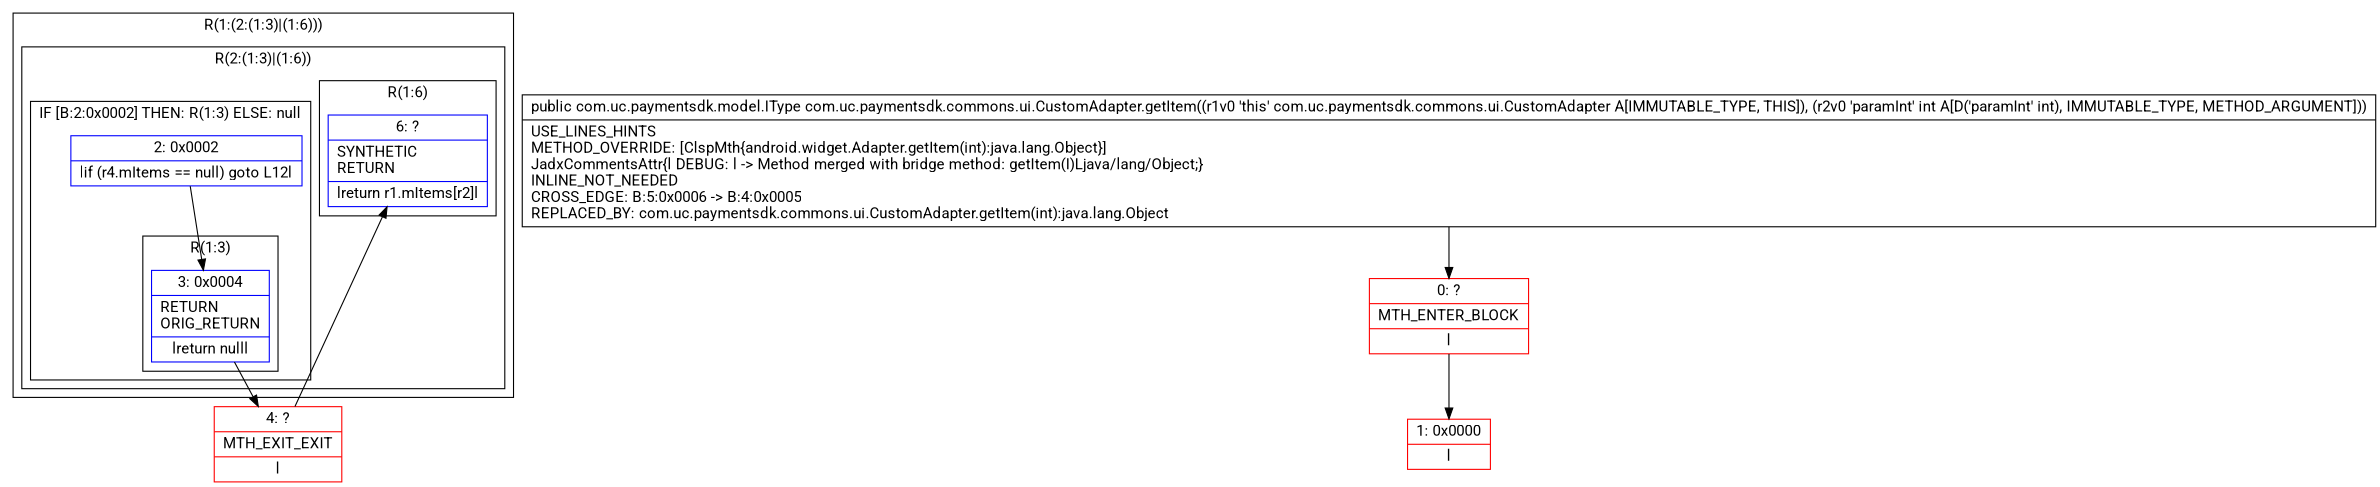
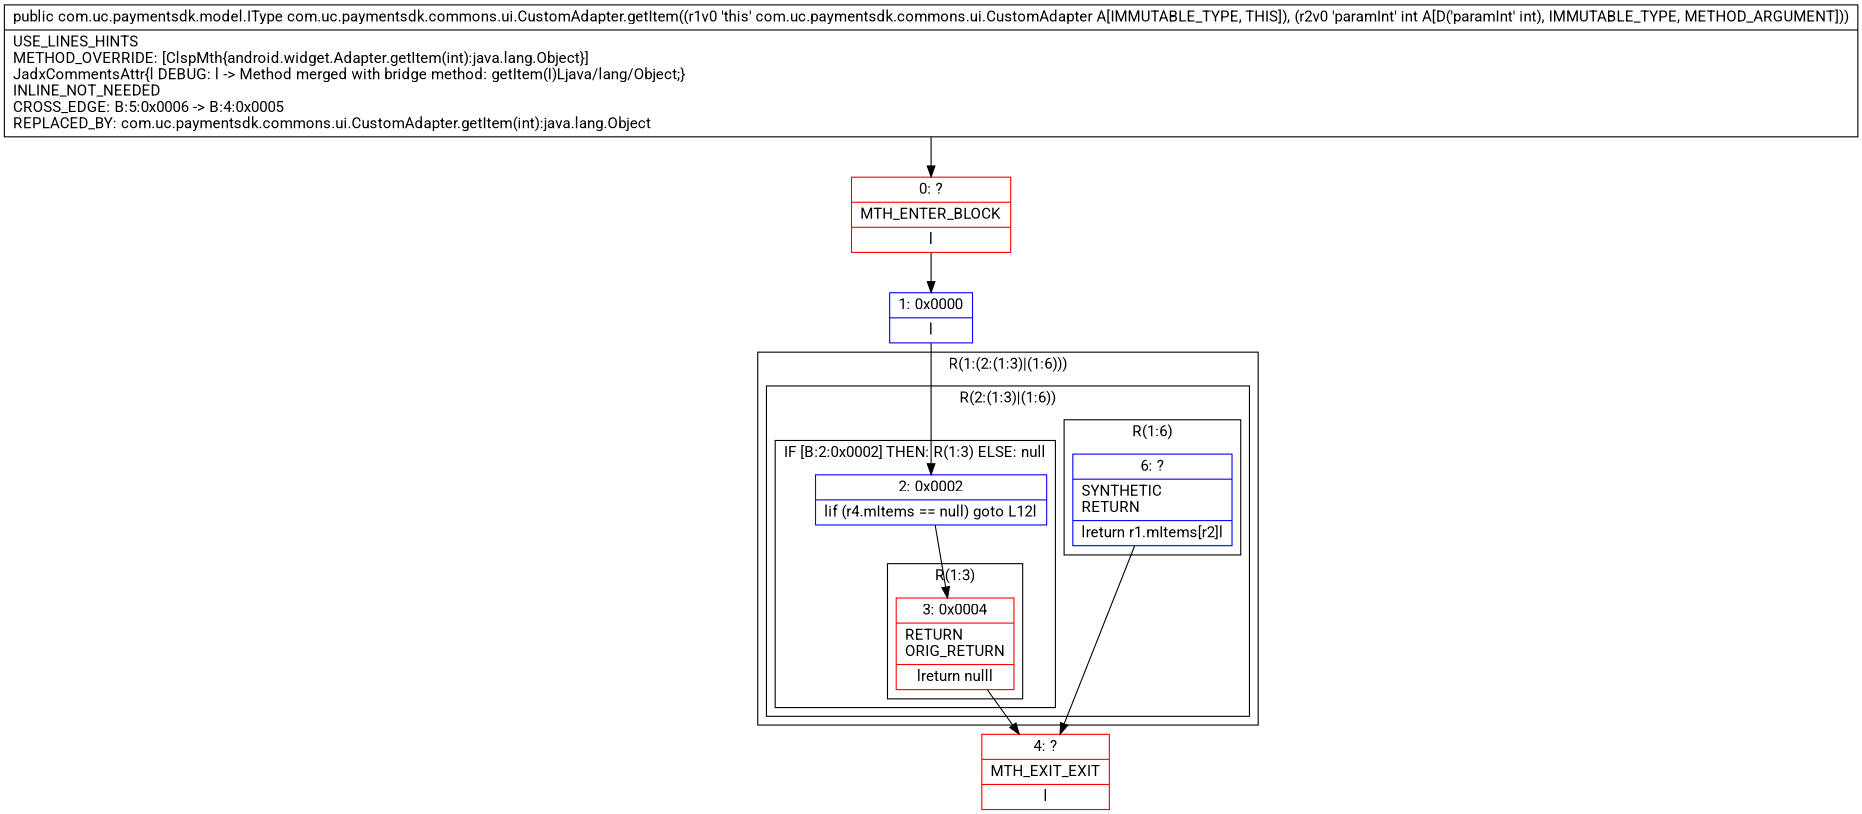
(339, 312) -> (1099, 635)
(210, 316) -> (955, 644)
none -> (931, 403)
(1449, 444) -> (931, 318)
